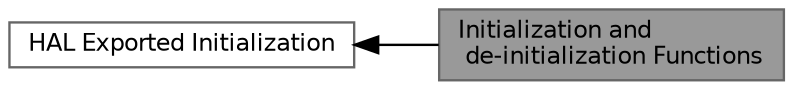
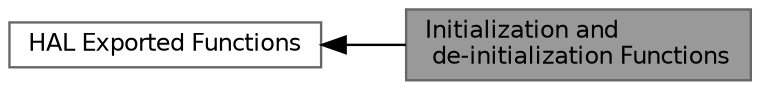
(182, 45) -> (165, 45)
